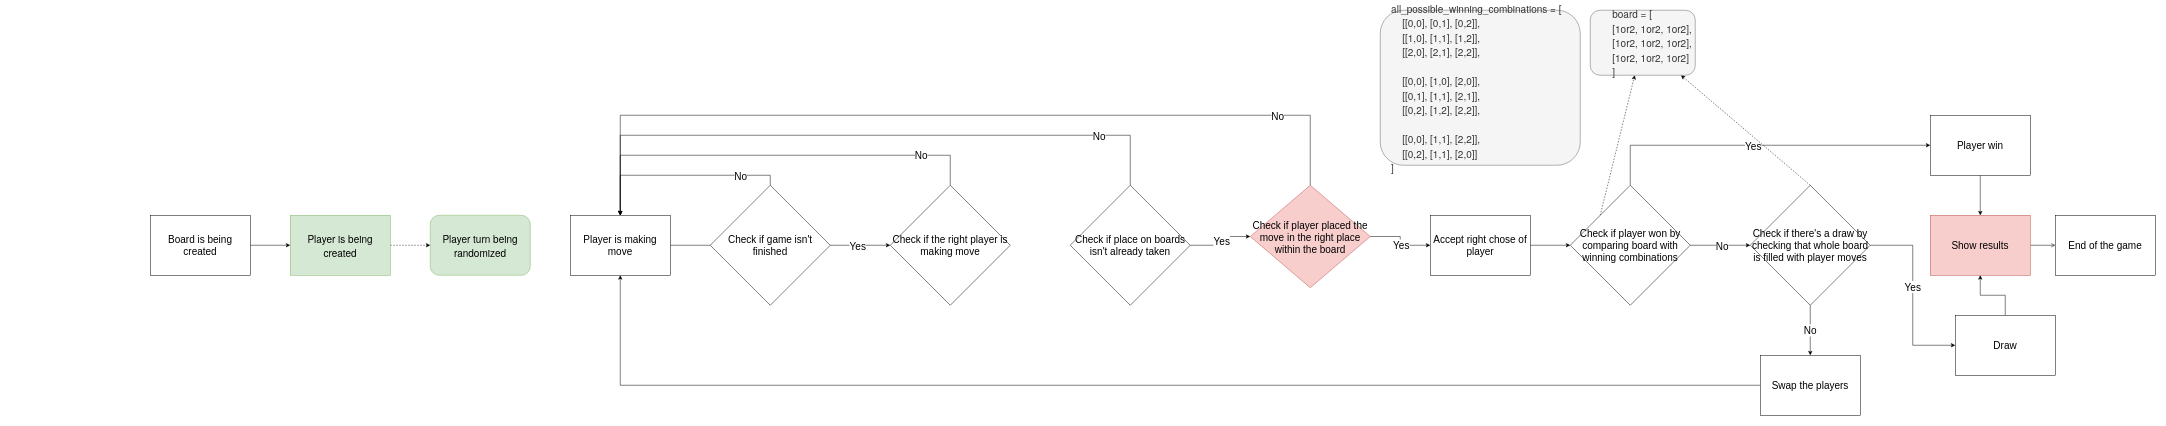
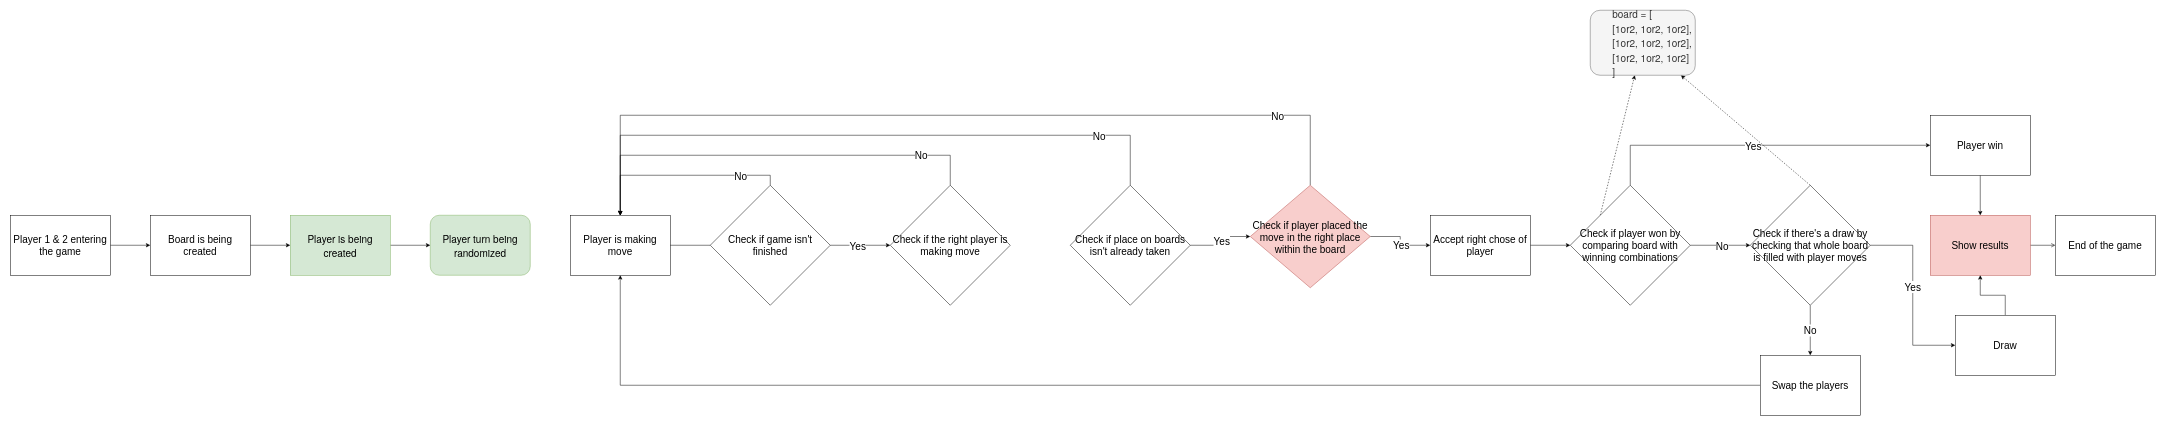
(1480, 88) -> none
none -> (60, 245)
none -> (145, 245)
(409, 245) -> (409, 245)
